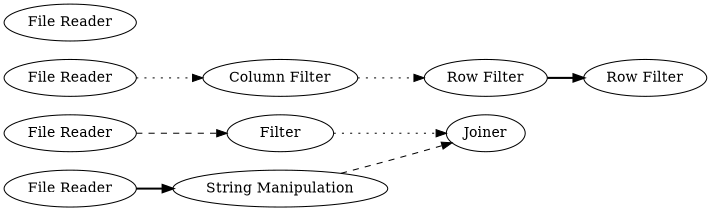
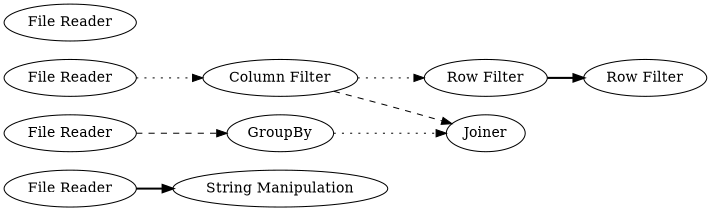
(280, 133) -> (280, 133)
(391, 160) -> (388, 106)
